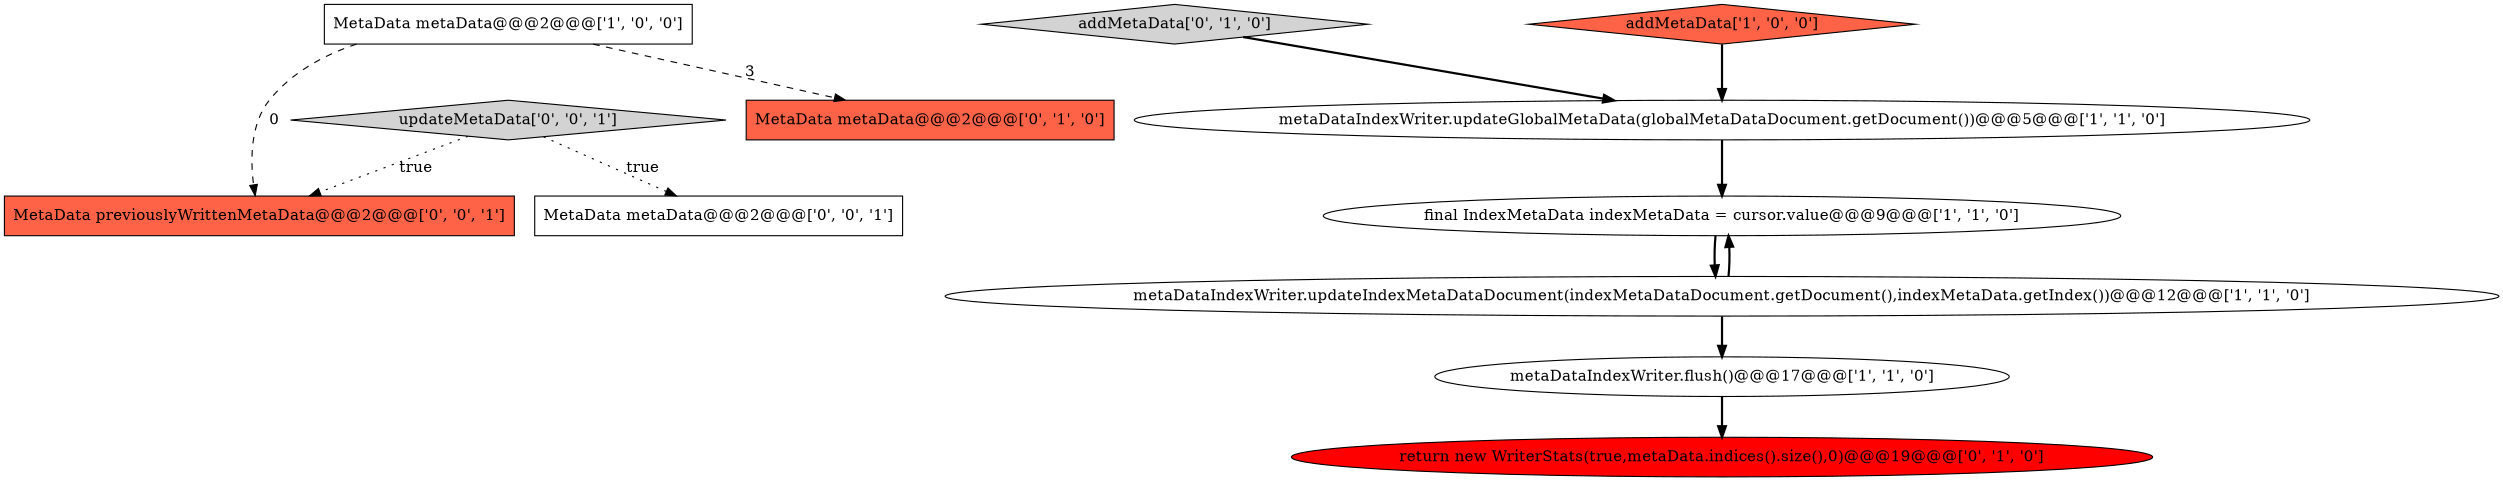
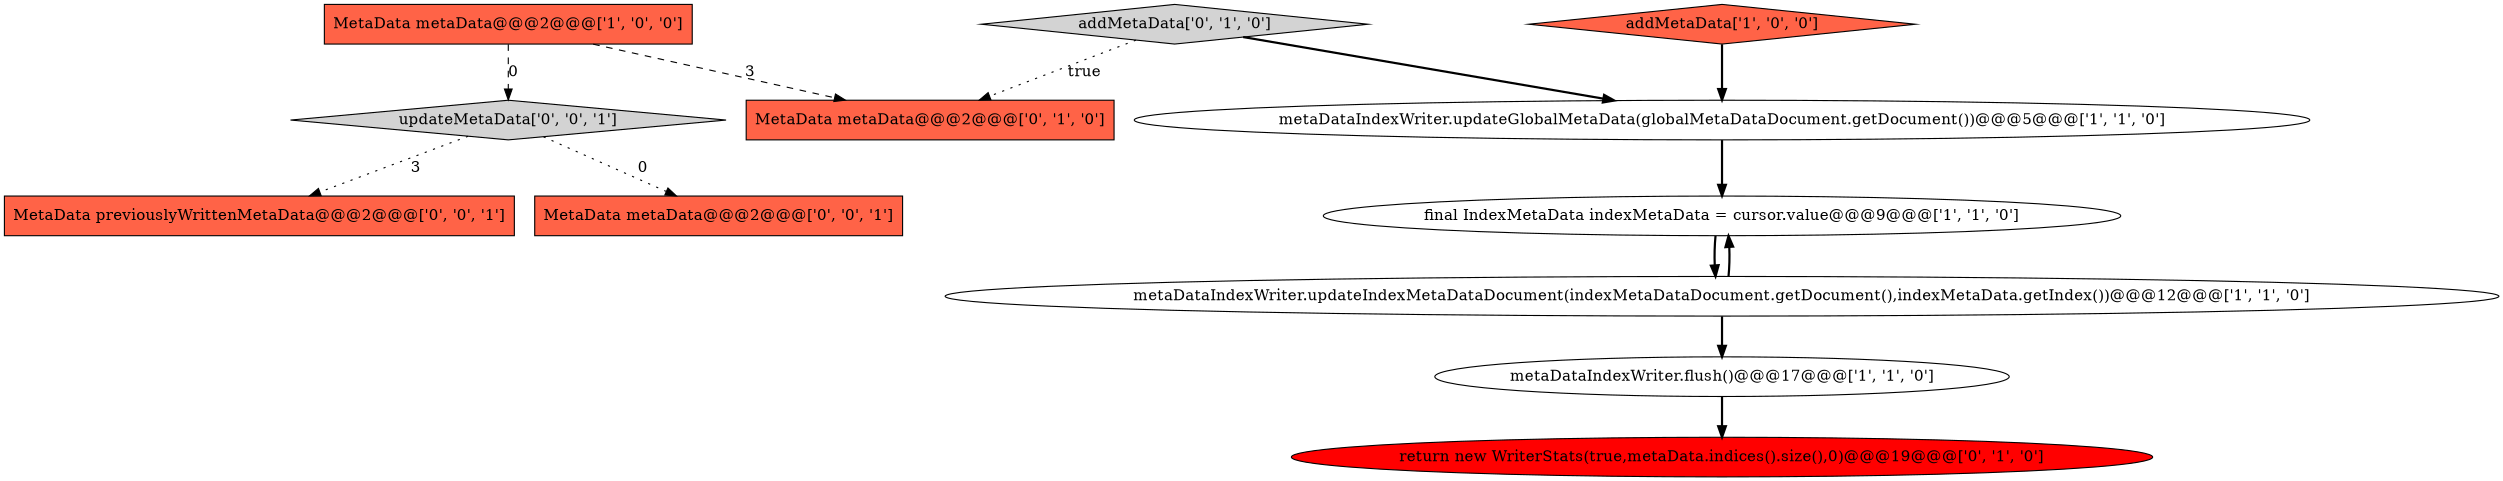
(508, 24) -> (508, 24)
none -> (1063, 68)
(275, 94) -> (508, 67)
(416, 168) -> (416, 168)
(643, 168) -> (643, 168)
(719, 216) -> (719, 216)
